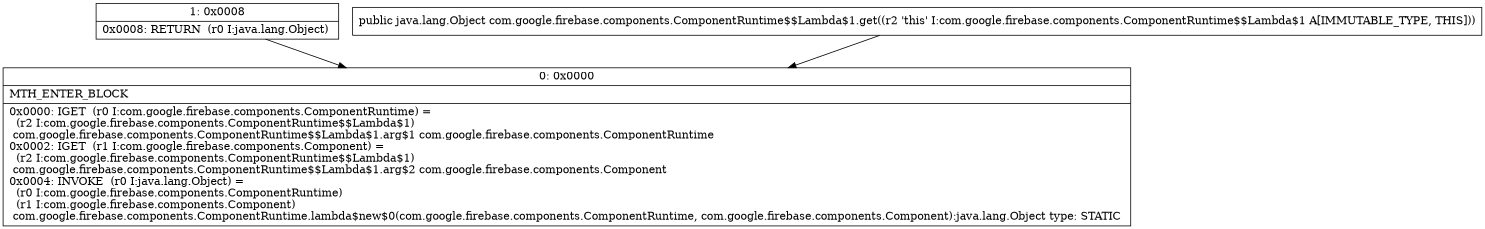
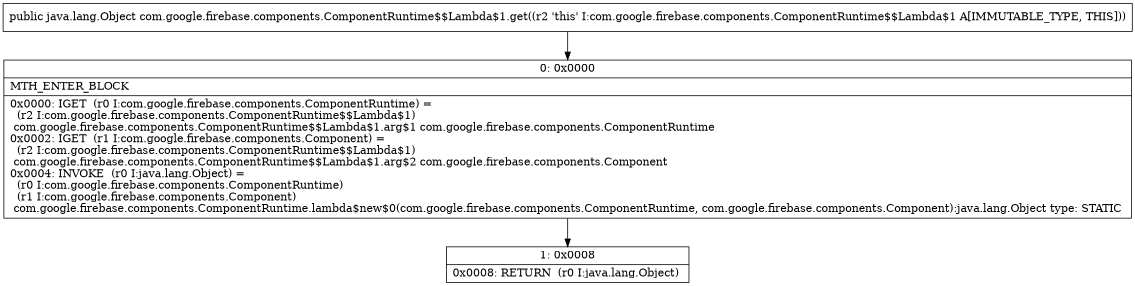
(302, 52) -> (568, 229)
